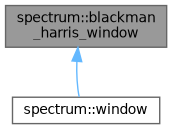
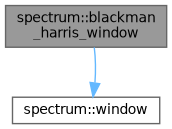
(77, 79) -> (95, 65)
